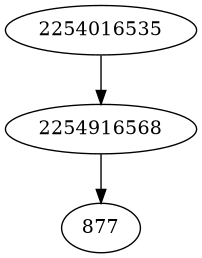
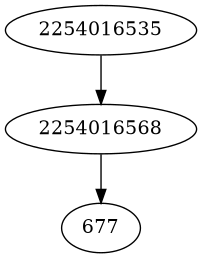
(101, 129) -> (101, 129)
(101, 228) -> (101, 228)
